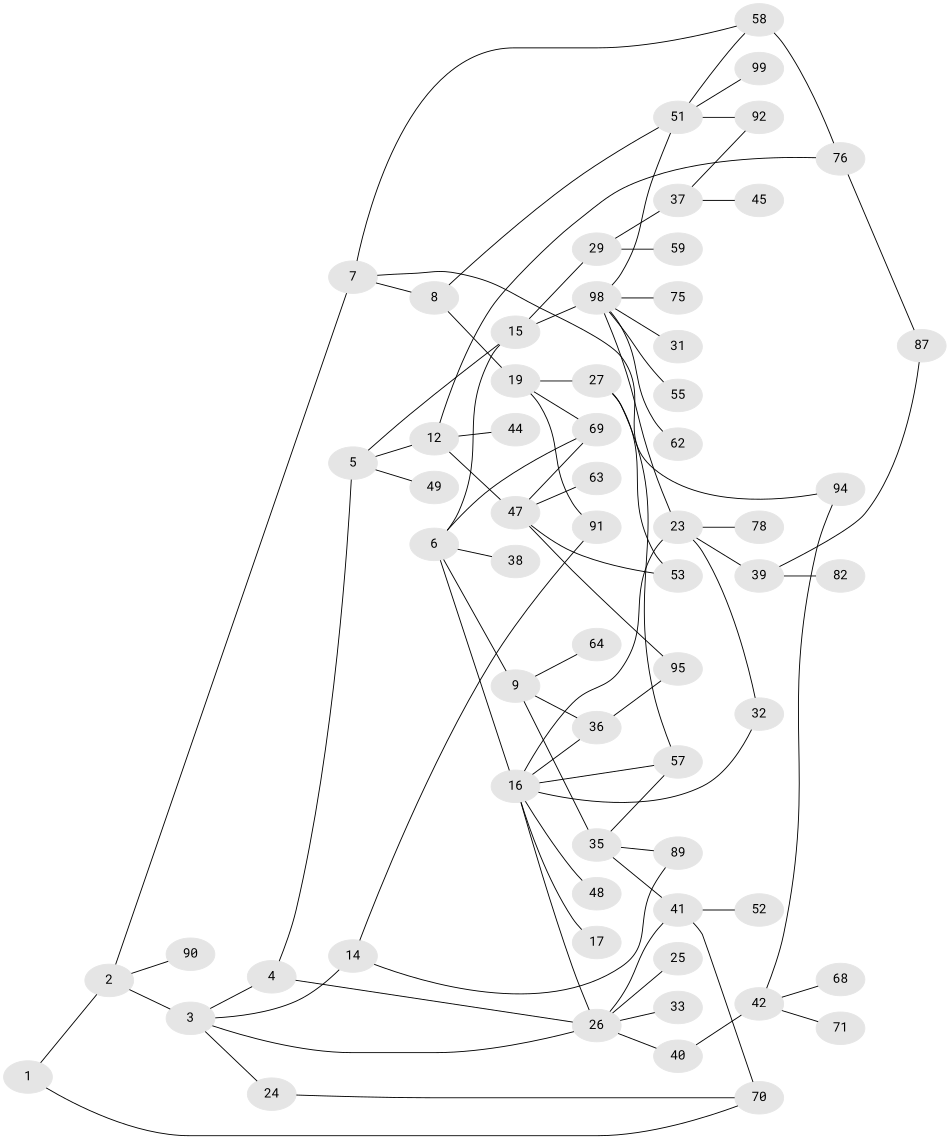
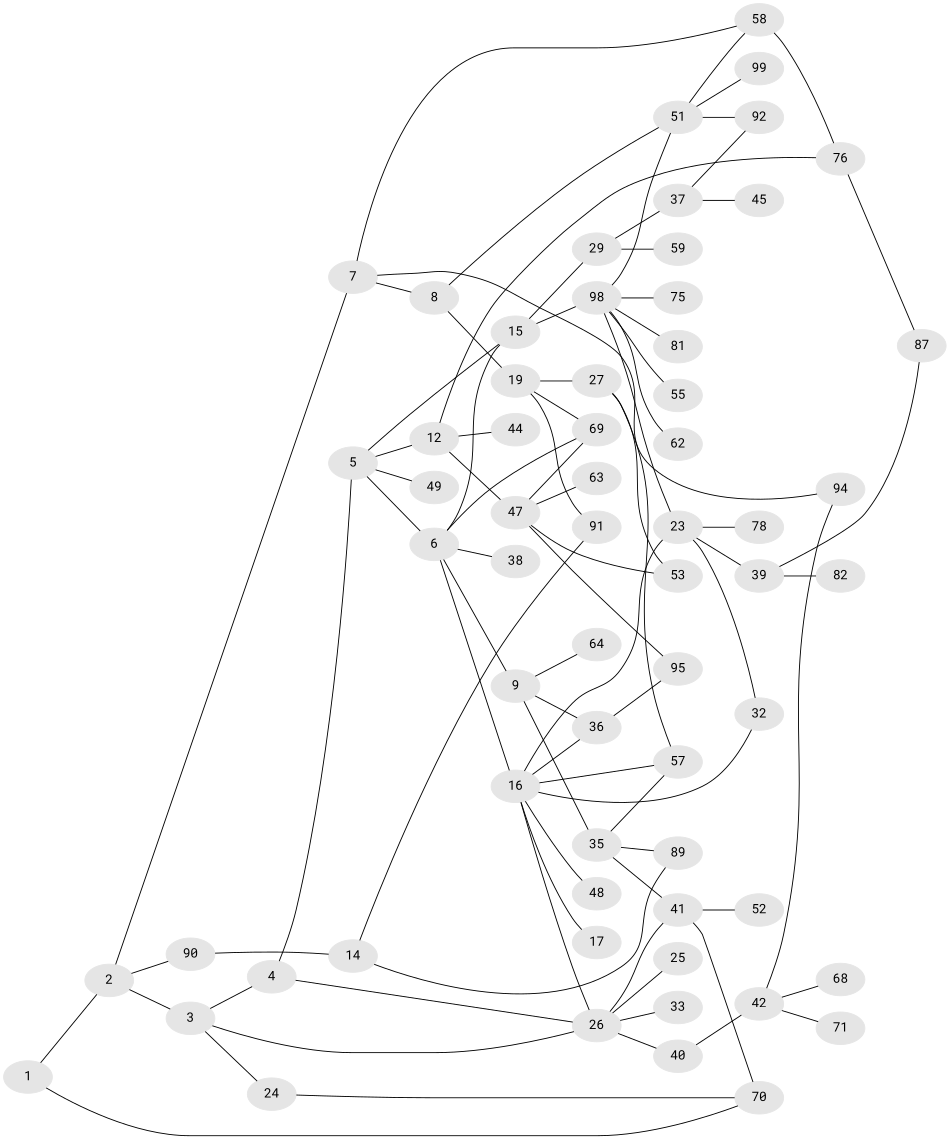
(678, 347) -> (678, 347)
none -> (394, 504)
(282, 1006) -> (272, 952)
